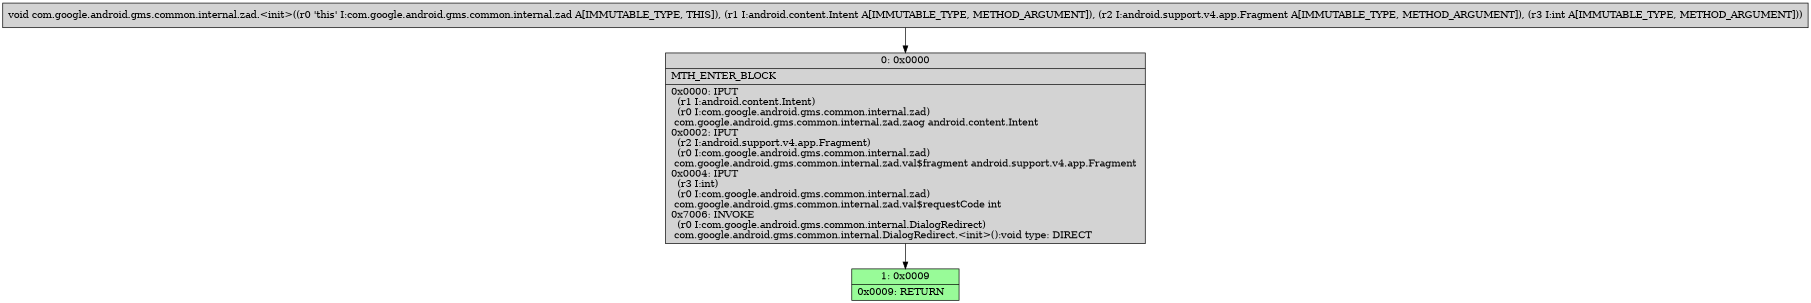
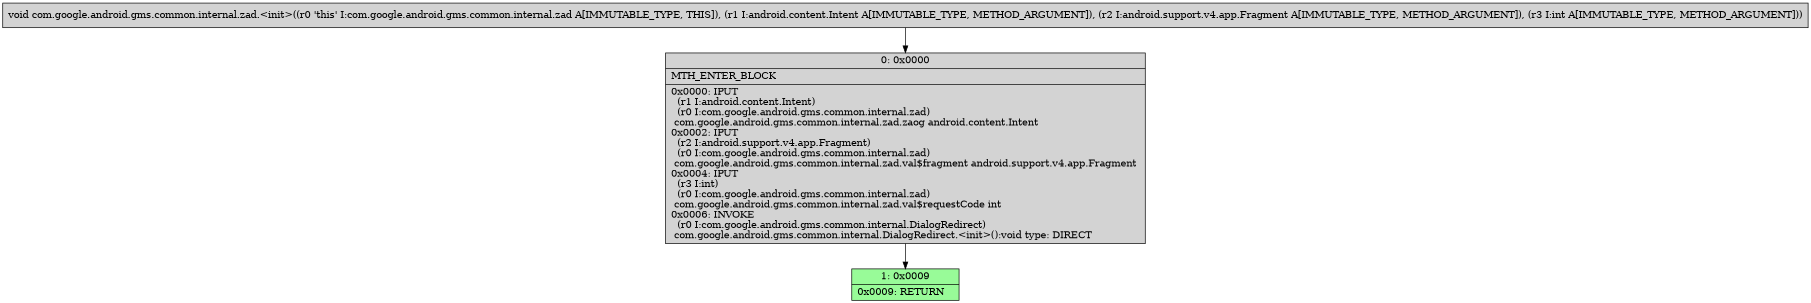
(716, 215) -> (716, 215)
